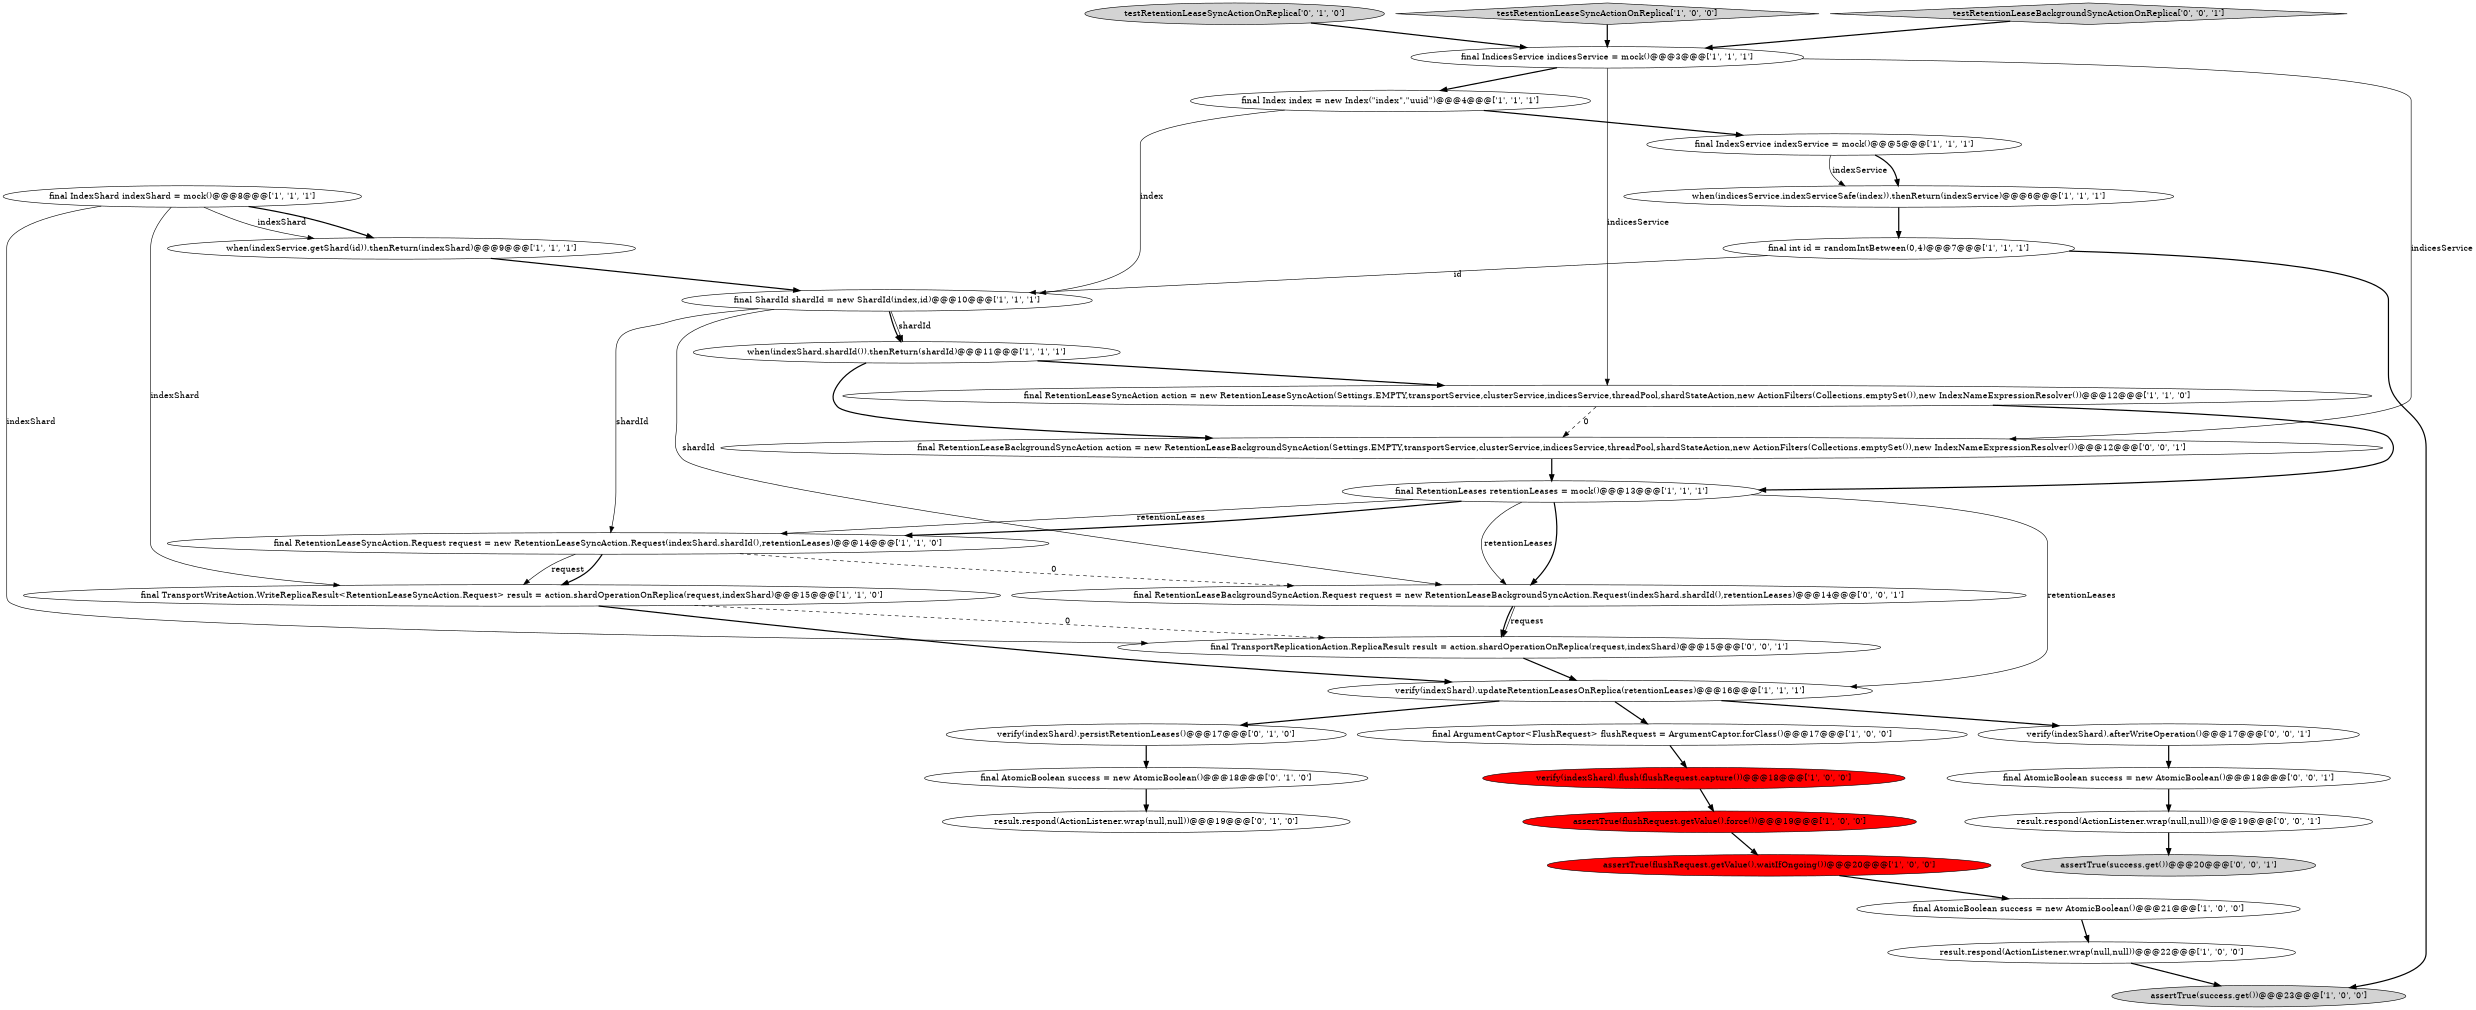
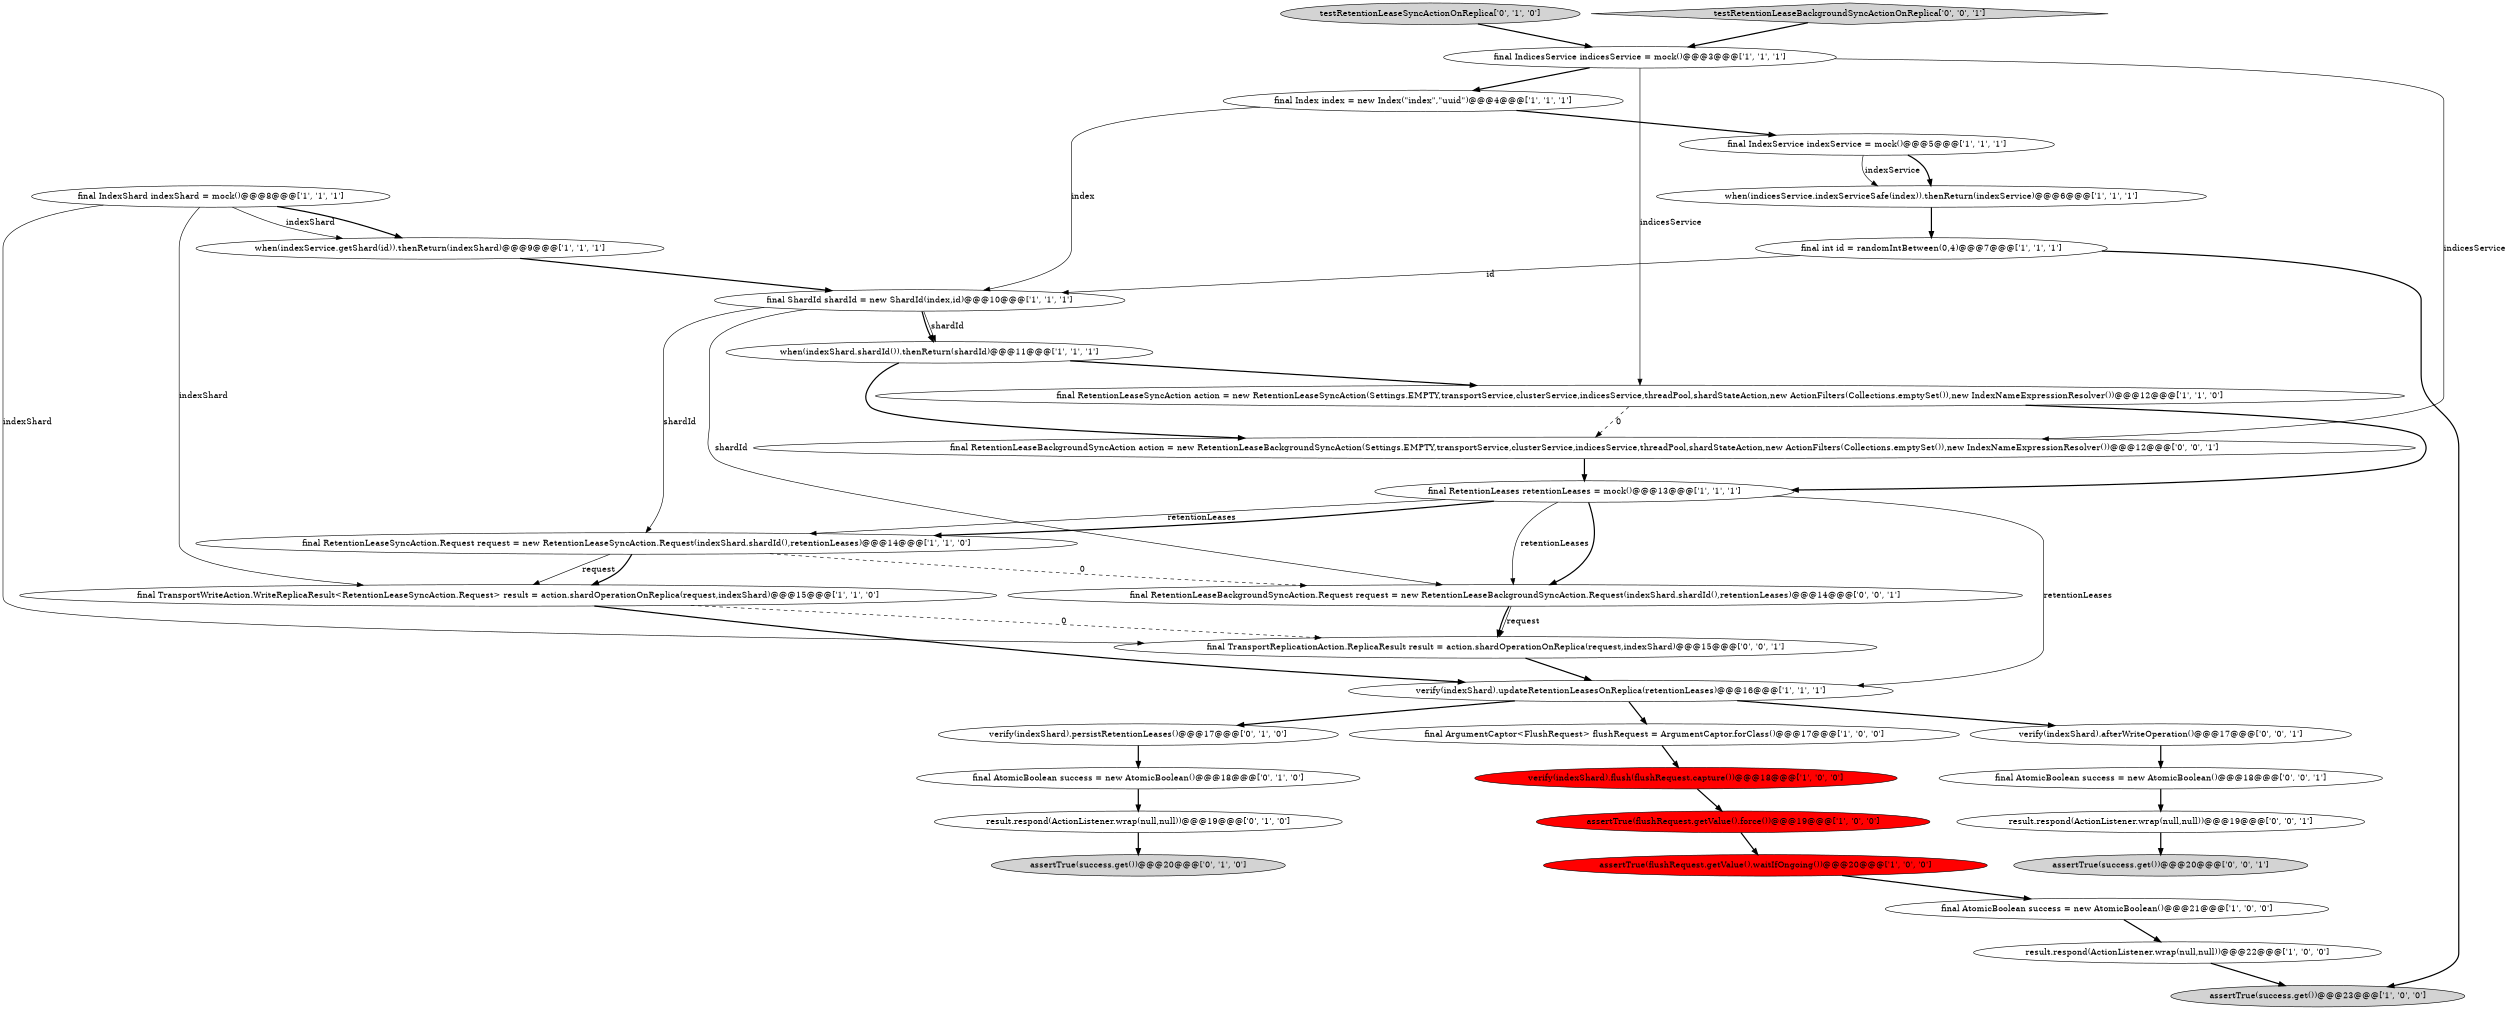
(1607, 14) -> none
none -> (1138, 865)
